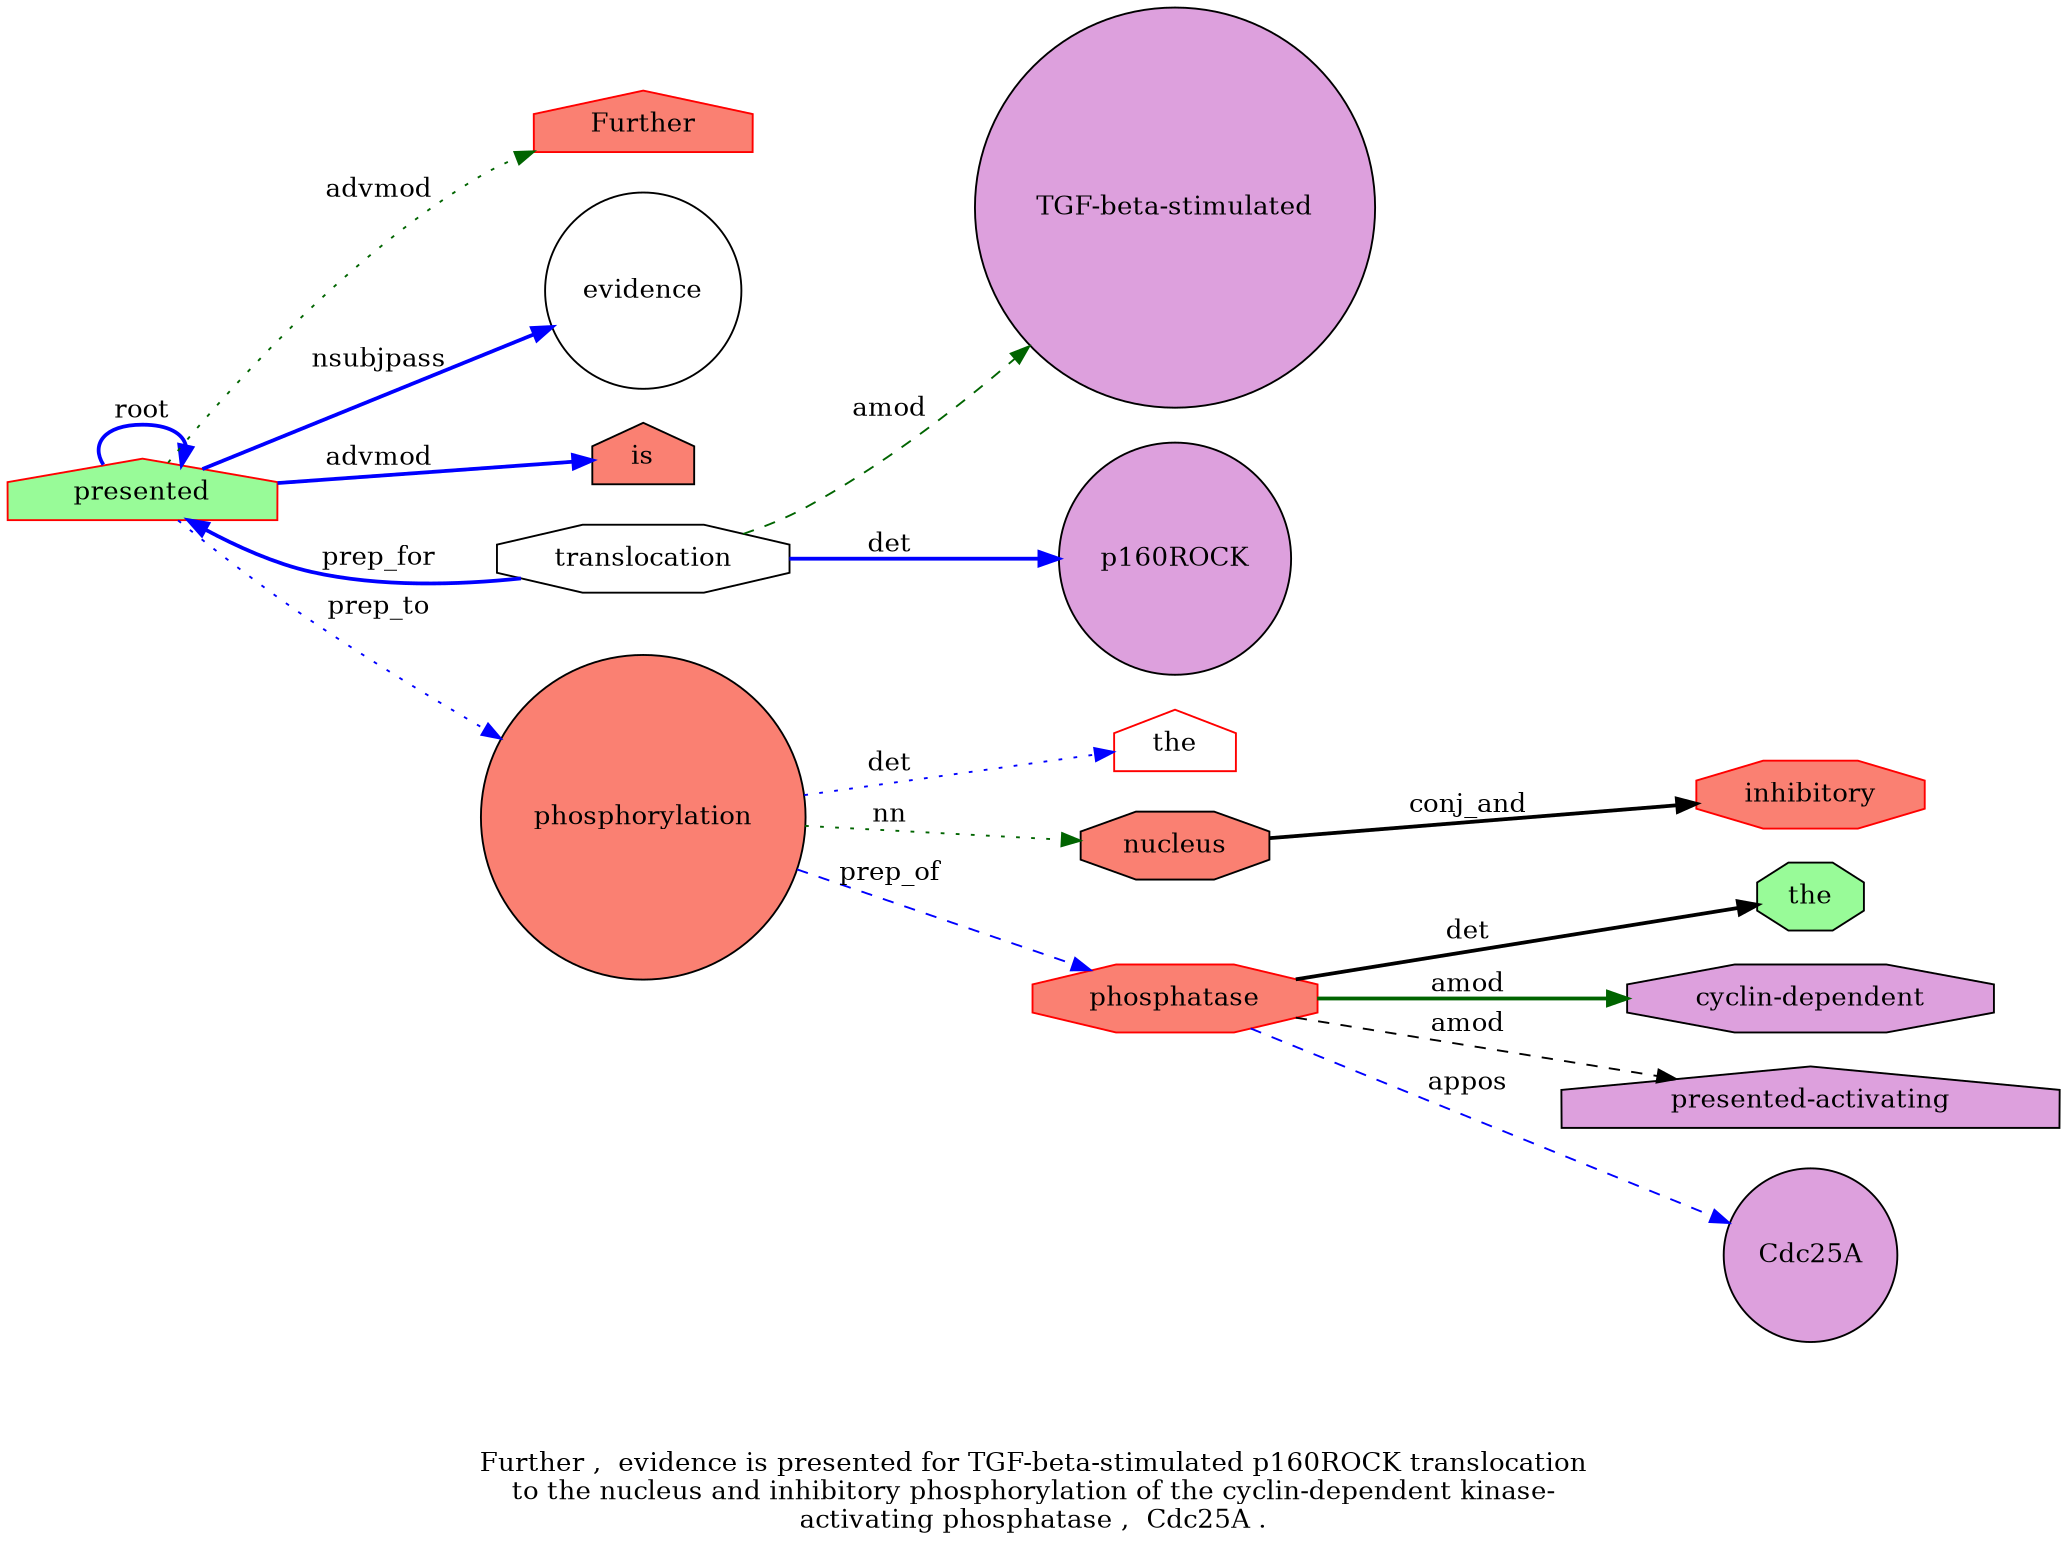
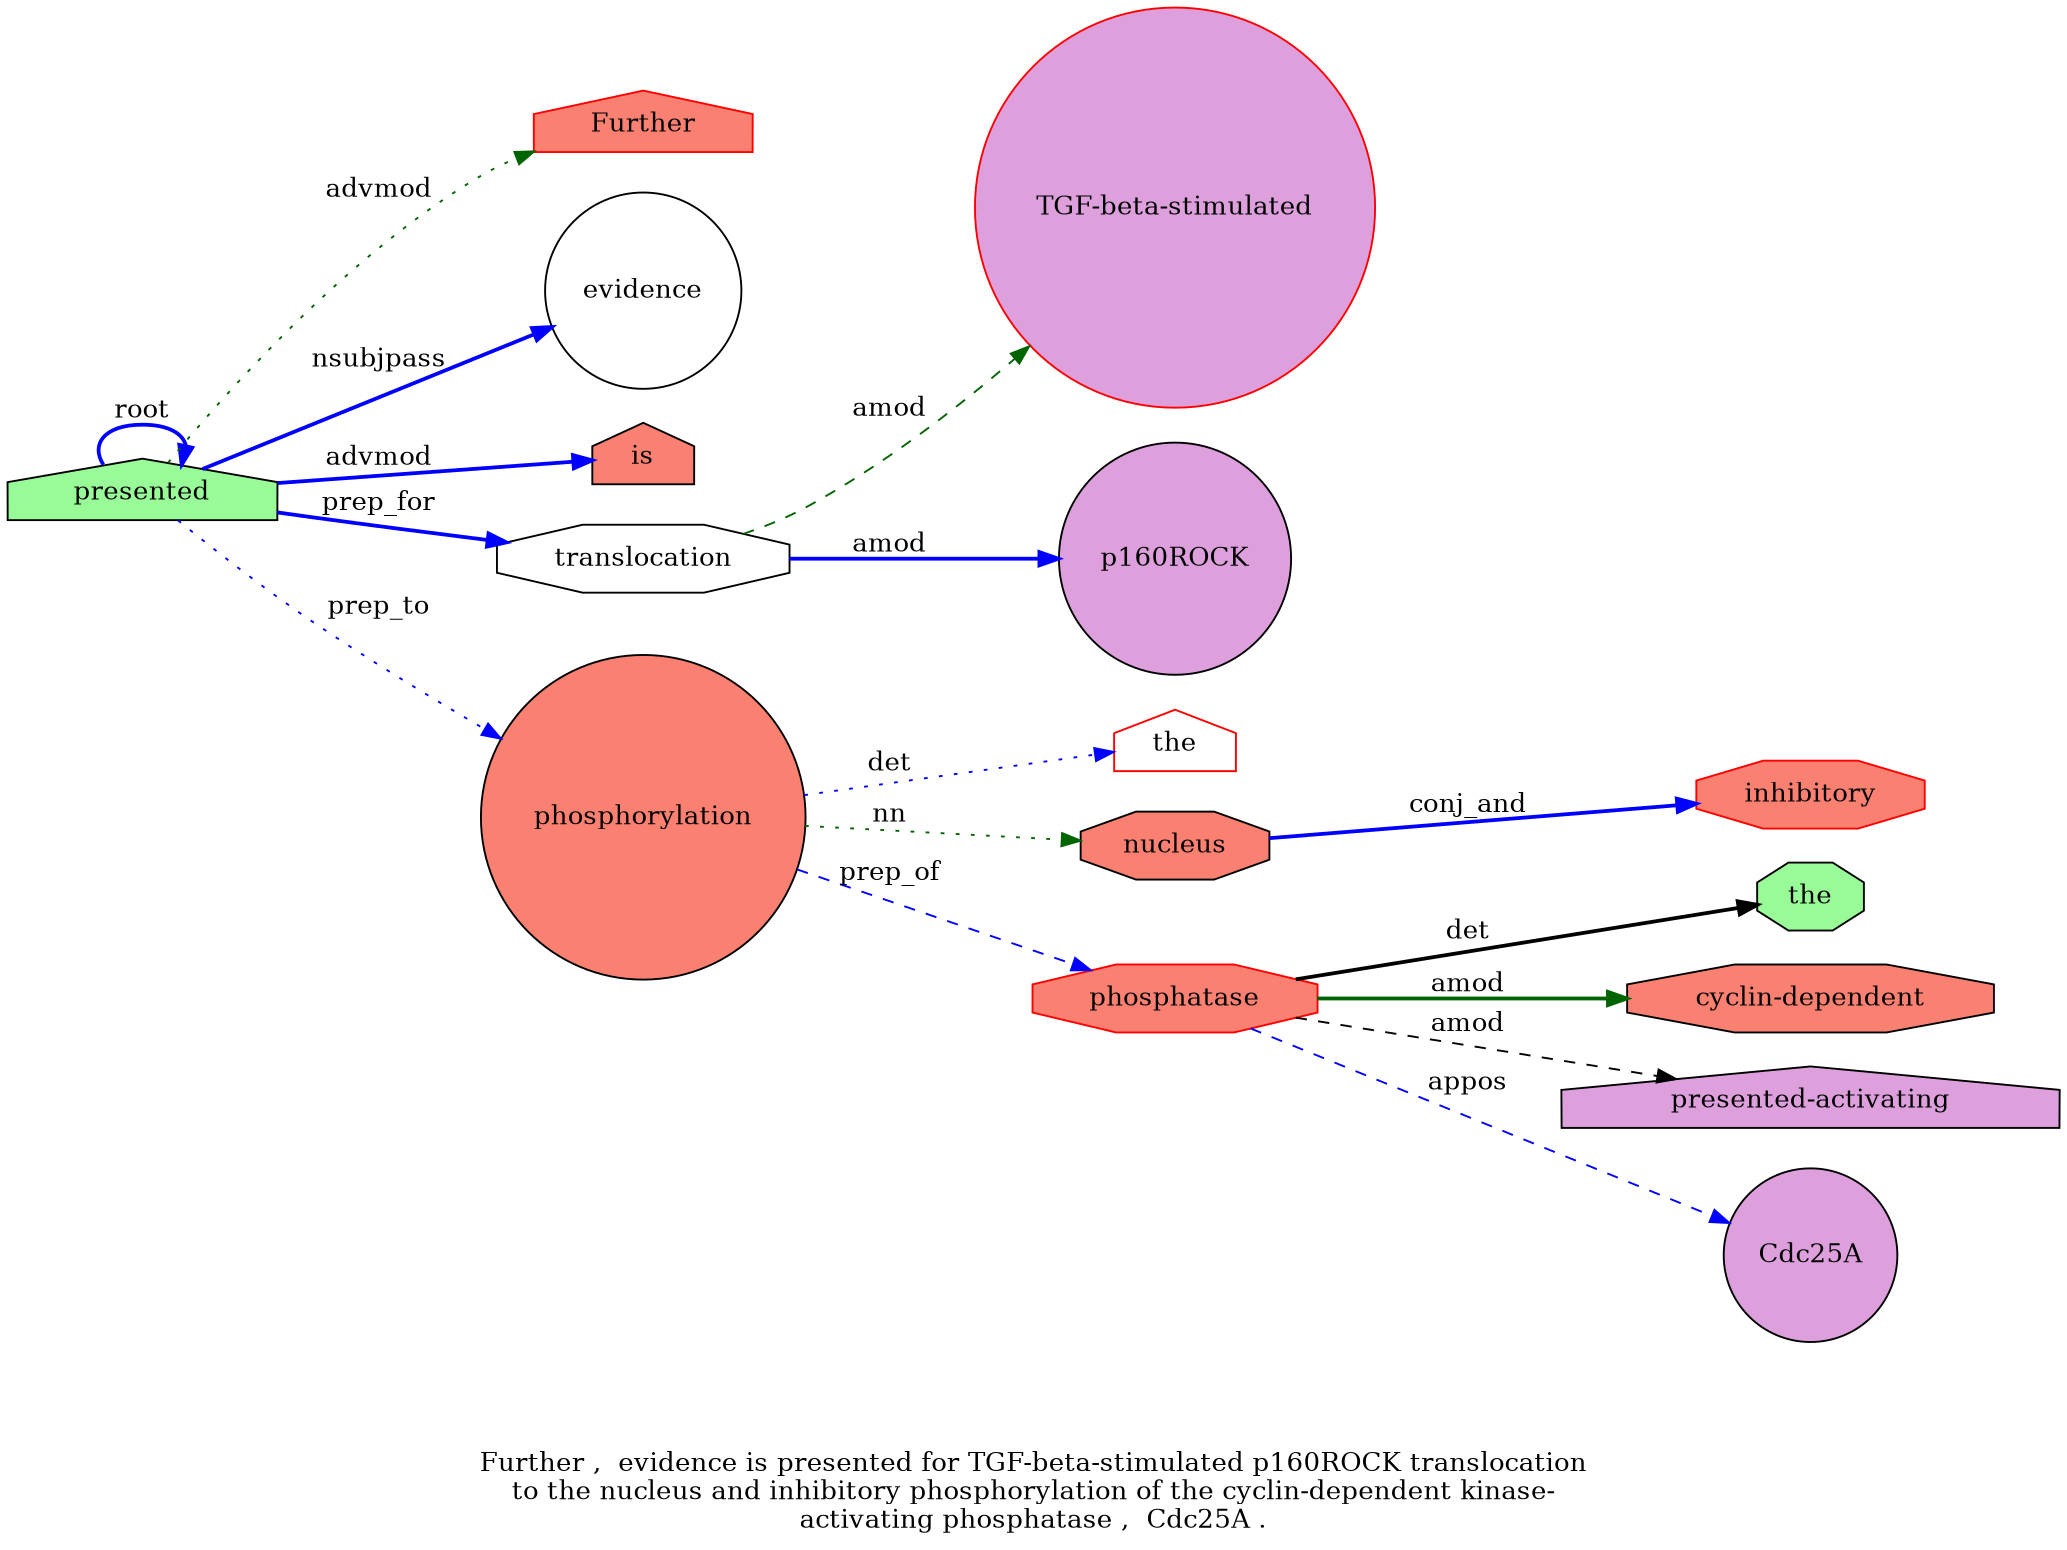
(1175, 208) -> (1175, 208)
(143, 493) -> (143, 493)
(890, 545) -> (890, 545)
(359, 580) -> (382, 527)
(1473, 822) -> (1473, 822)
(1811, 998) -> (1811, 998)
